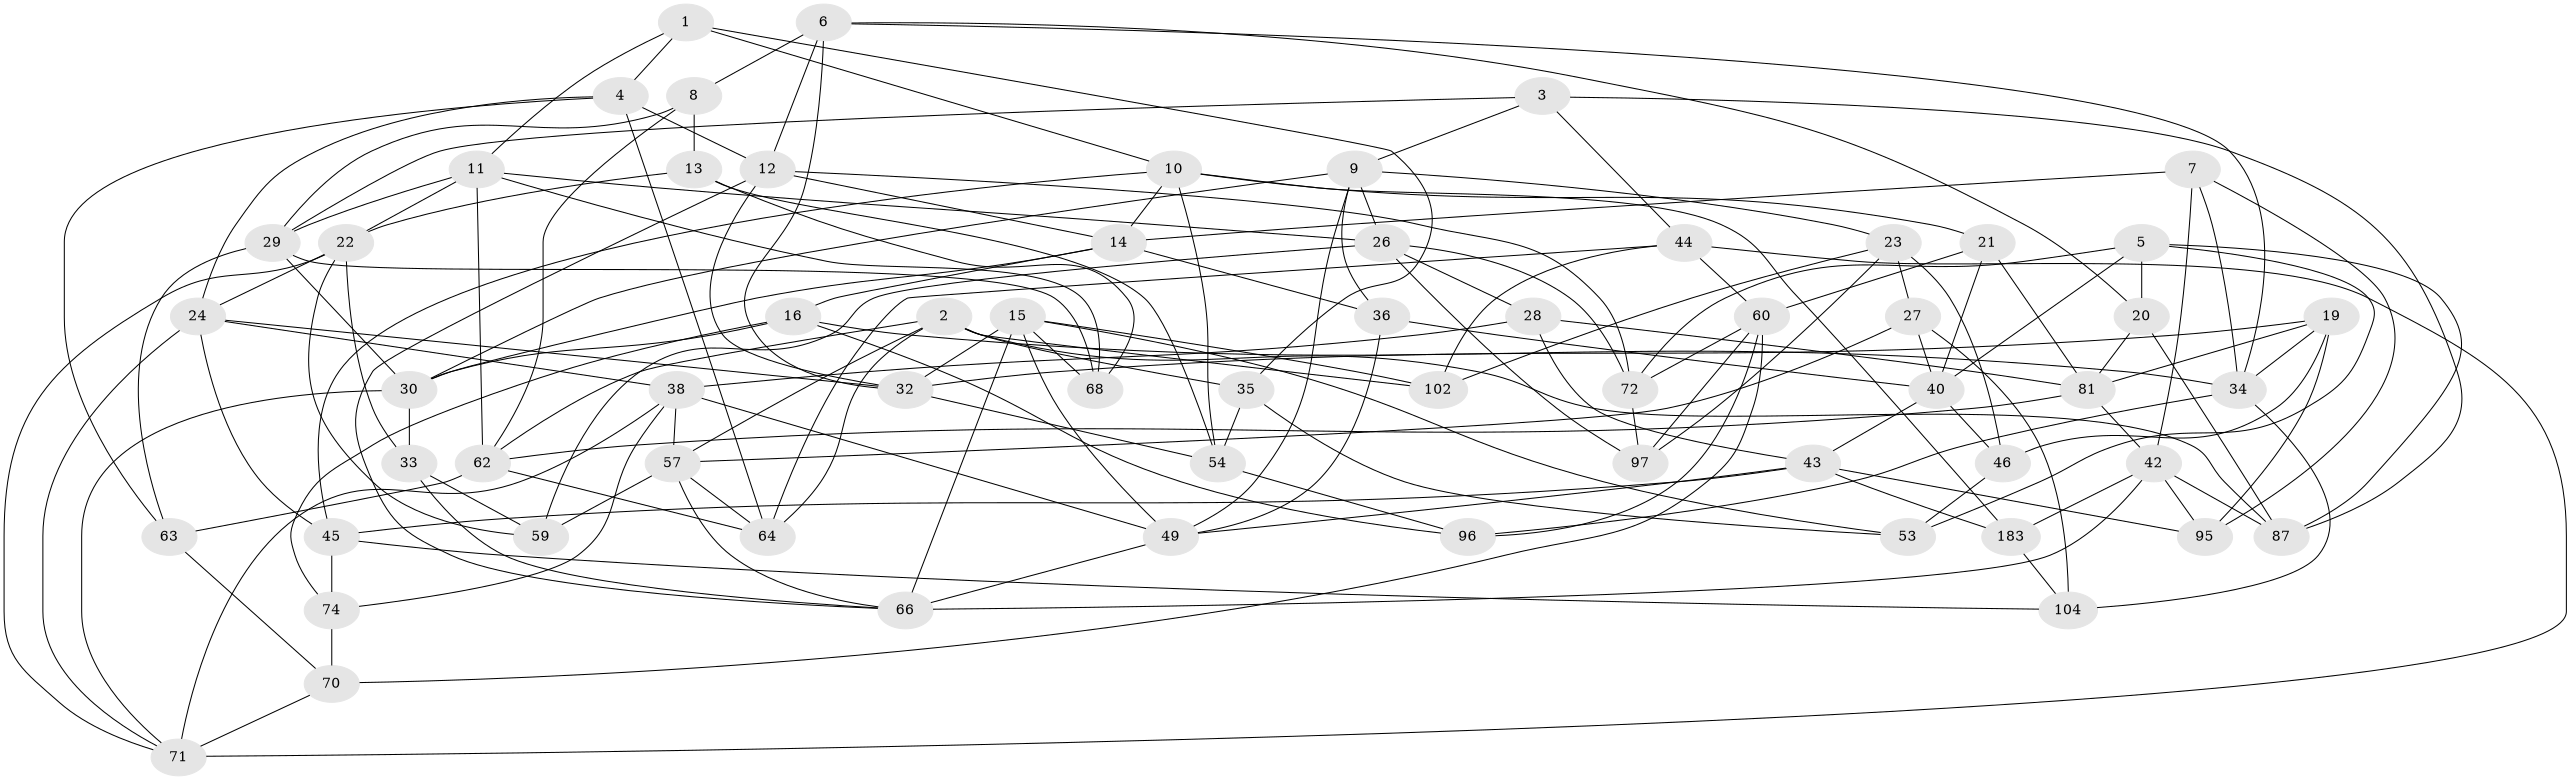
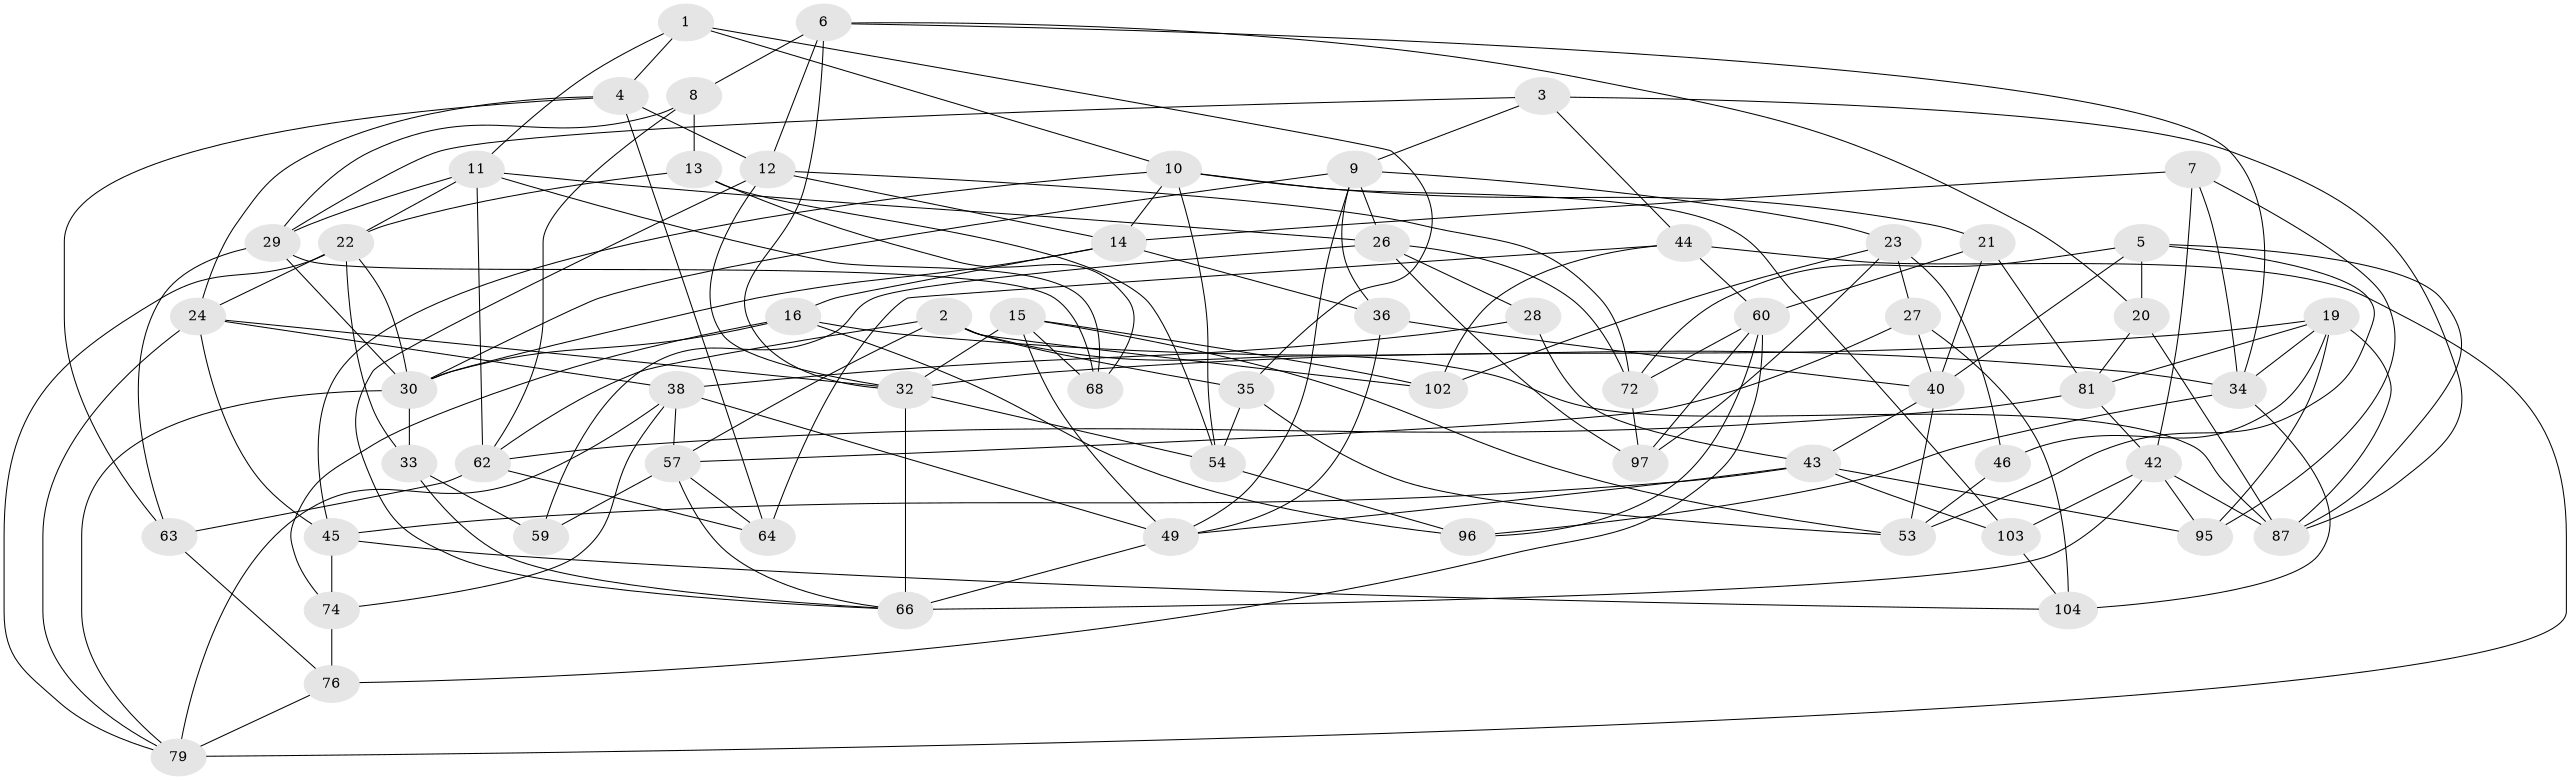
(1774, 346) -> none
(845, 419) -> none
(1970, 427) -> (1922, 466)
none -> (2376, 432)
(341, 447) -> (391, 312)
(962, 463) -> (905, 496)
(2011, 537) -> (2011, 537)
(332, 684) -> (332, 684)
(179, 757) -> (179, 757)
